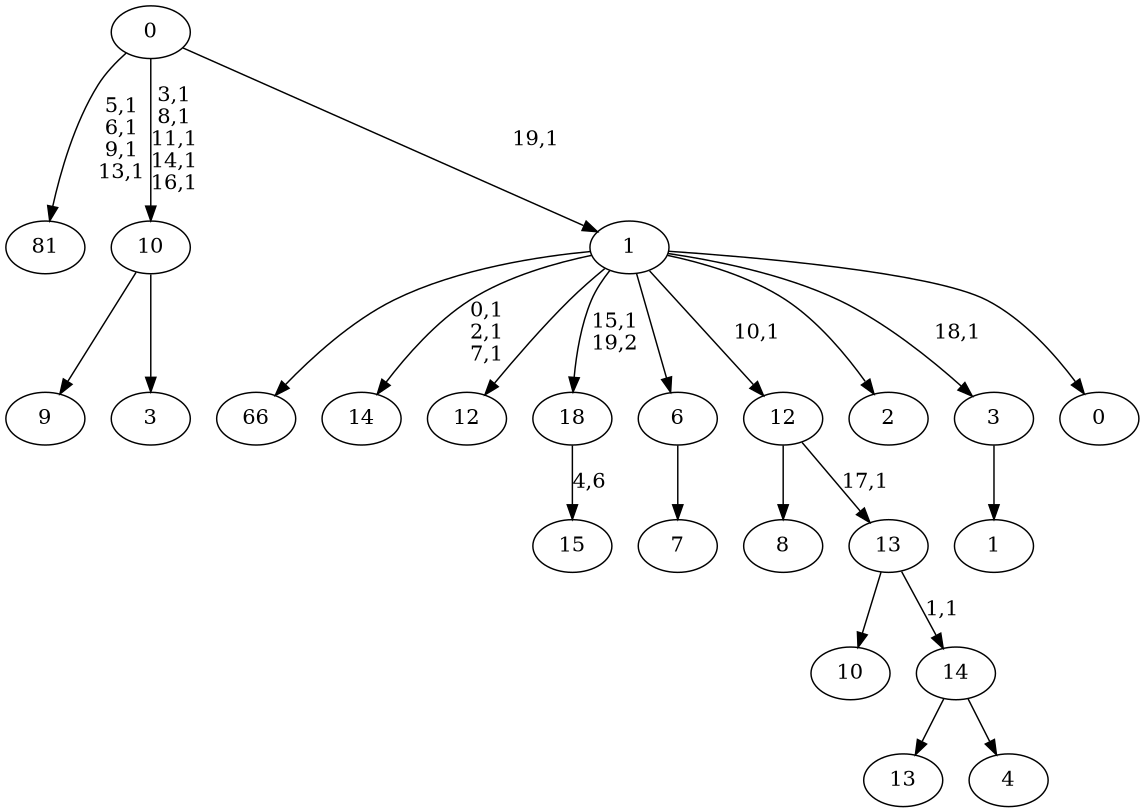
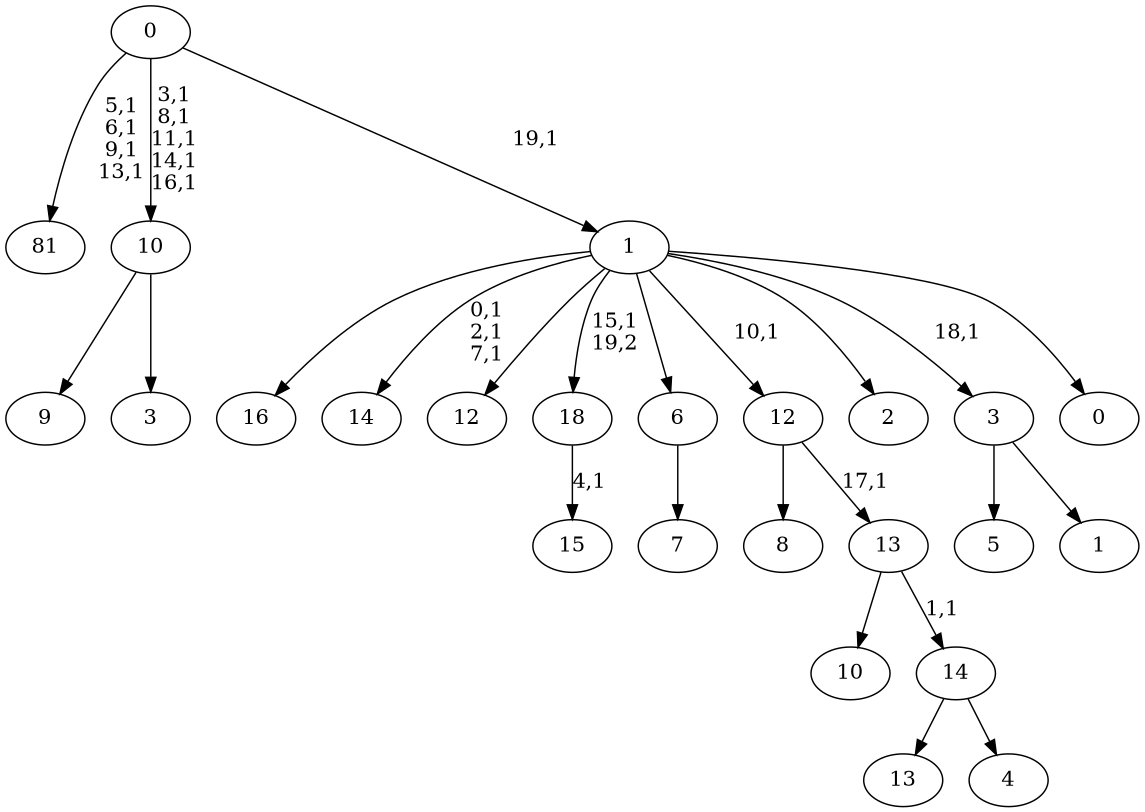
(256, 419) -> (256, 419)
(589, 482) -> (589, 482)
none -> (994, 546)
